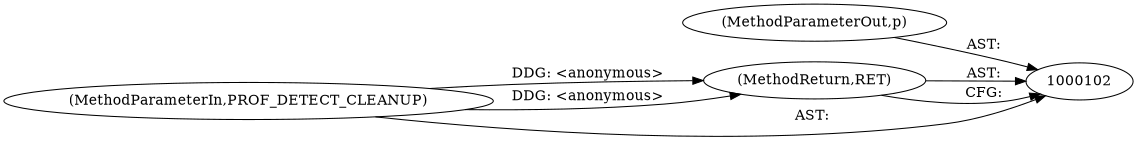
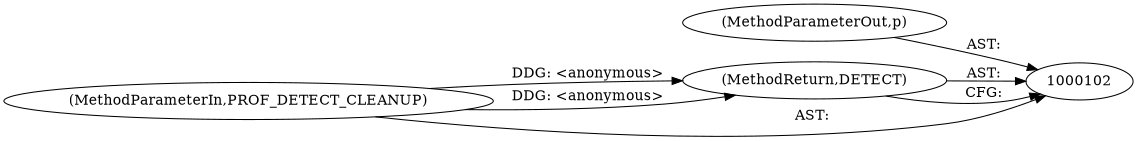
(815, 80) -> (815, 80)
